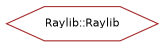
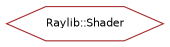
(82, 24) -> (85, 24)
